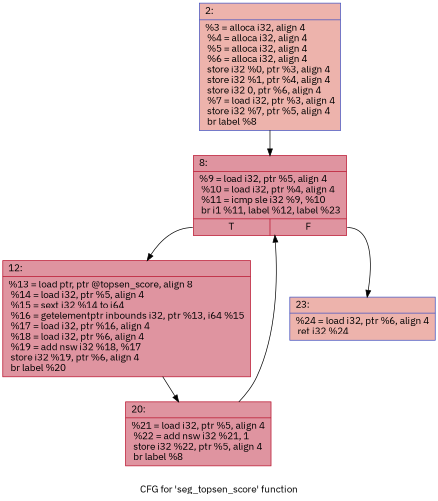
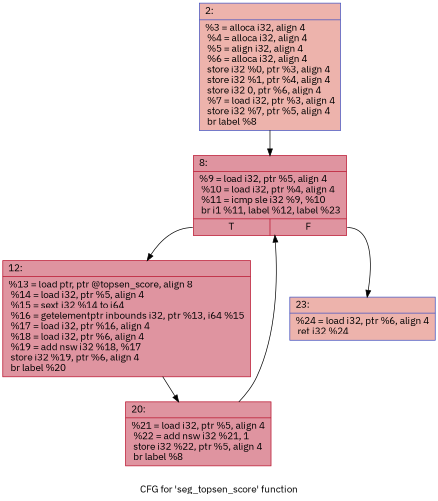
(256, 49) -> (254, 49)
